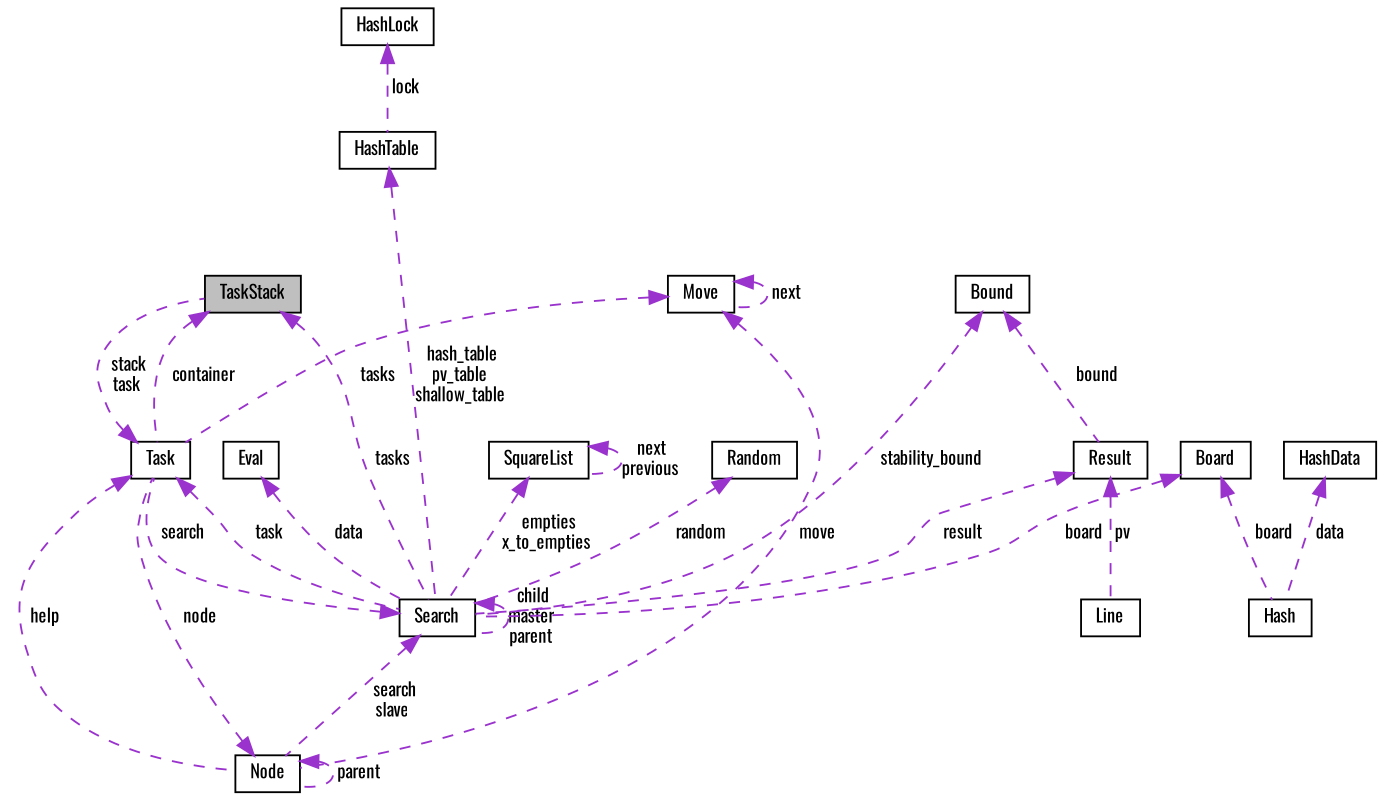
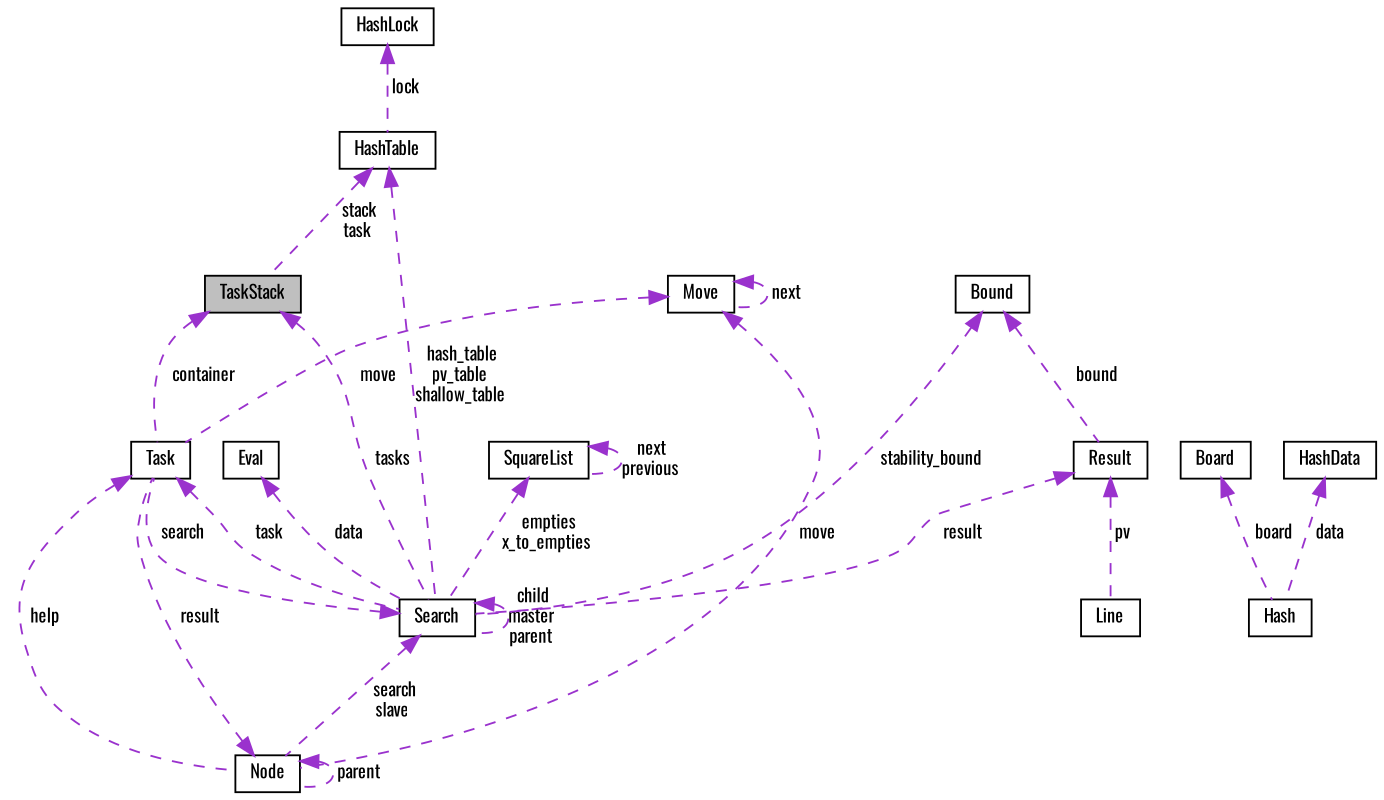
(113, 339) -> (314, 229)
(376, 376) -> (376, 376)
(755, 460) -> none
(828, 589) -> none
(198, 618) -> (198, 618)
